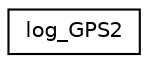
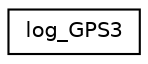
(74, 32) -> (74, 32)
